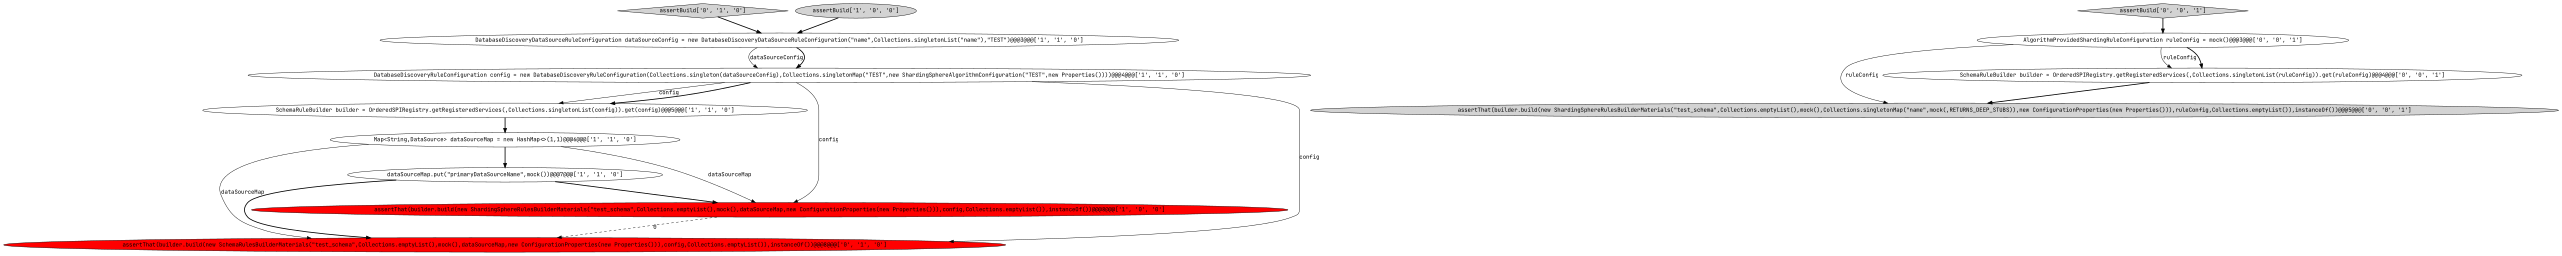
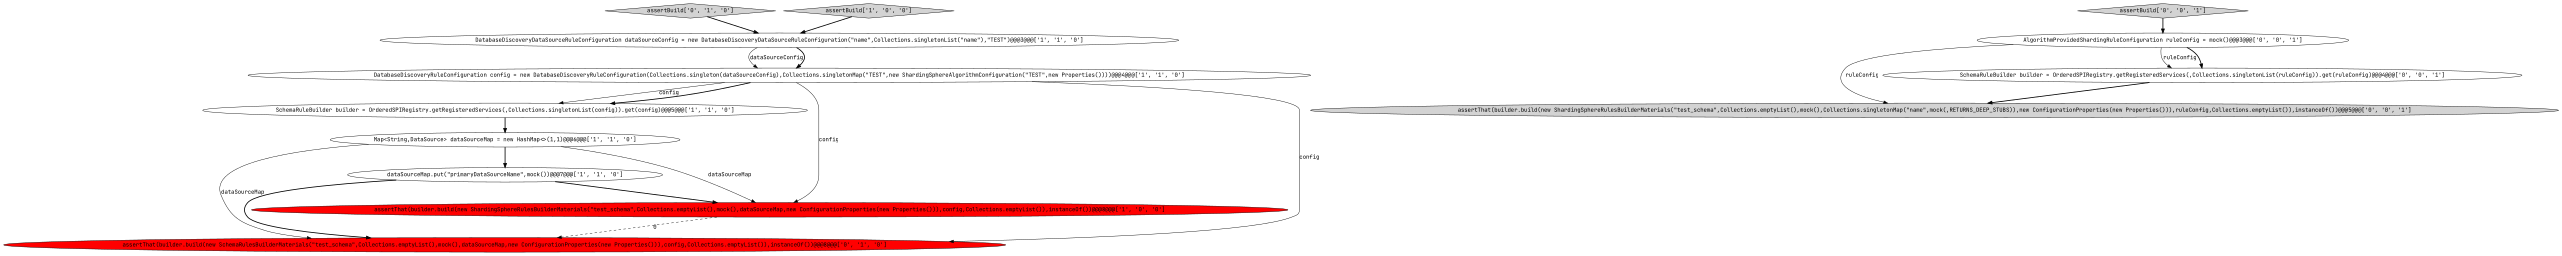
(856, 11) -> (869, 11)
